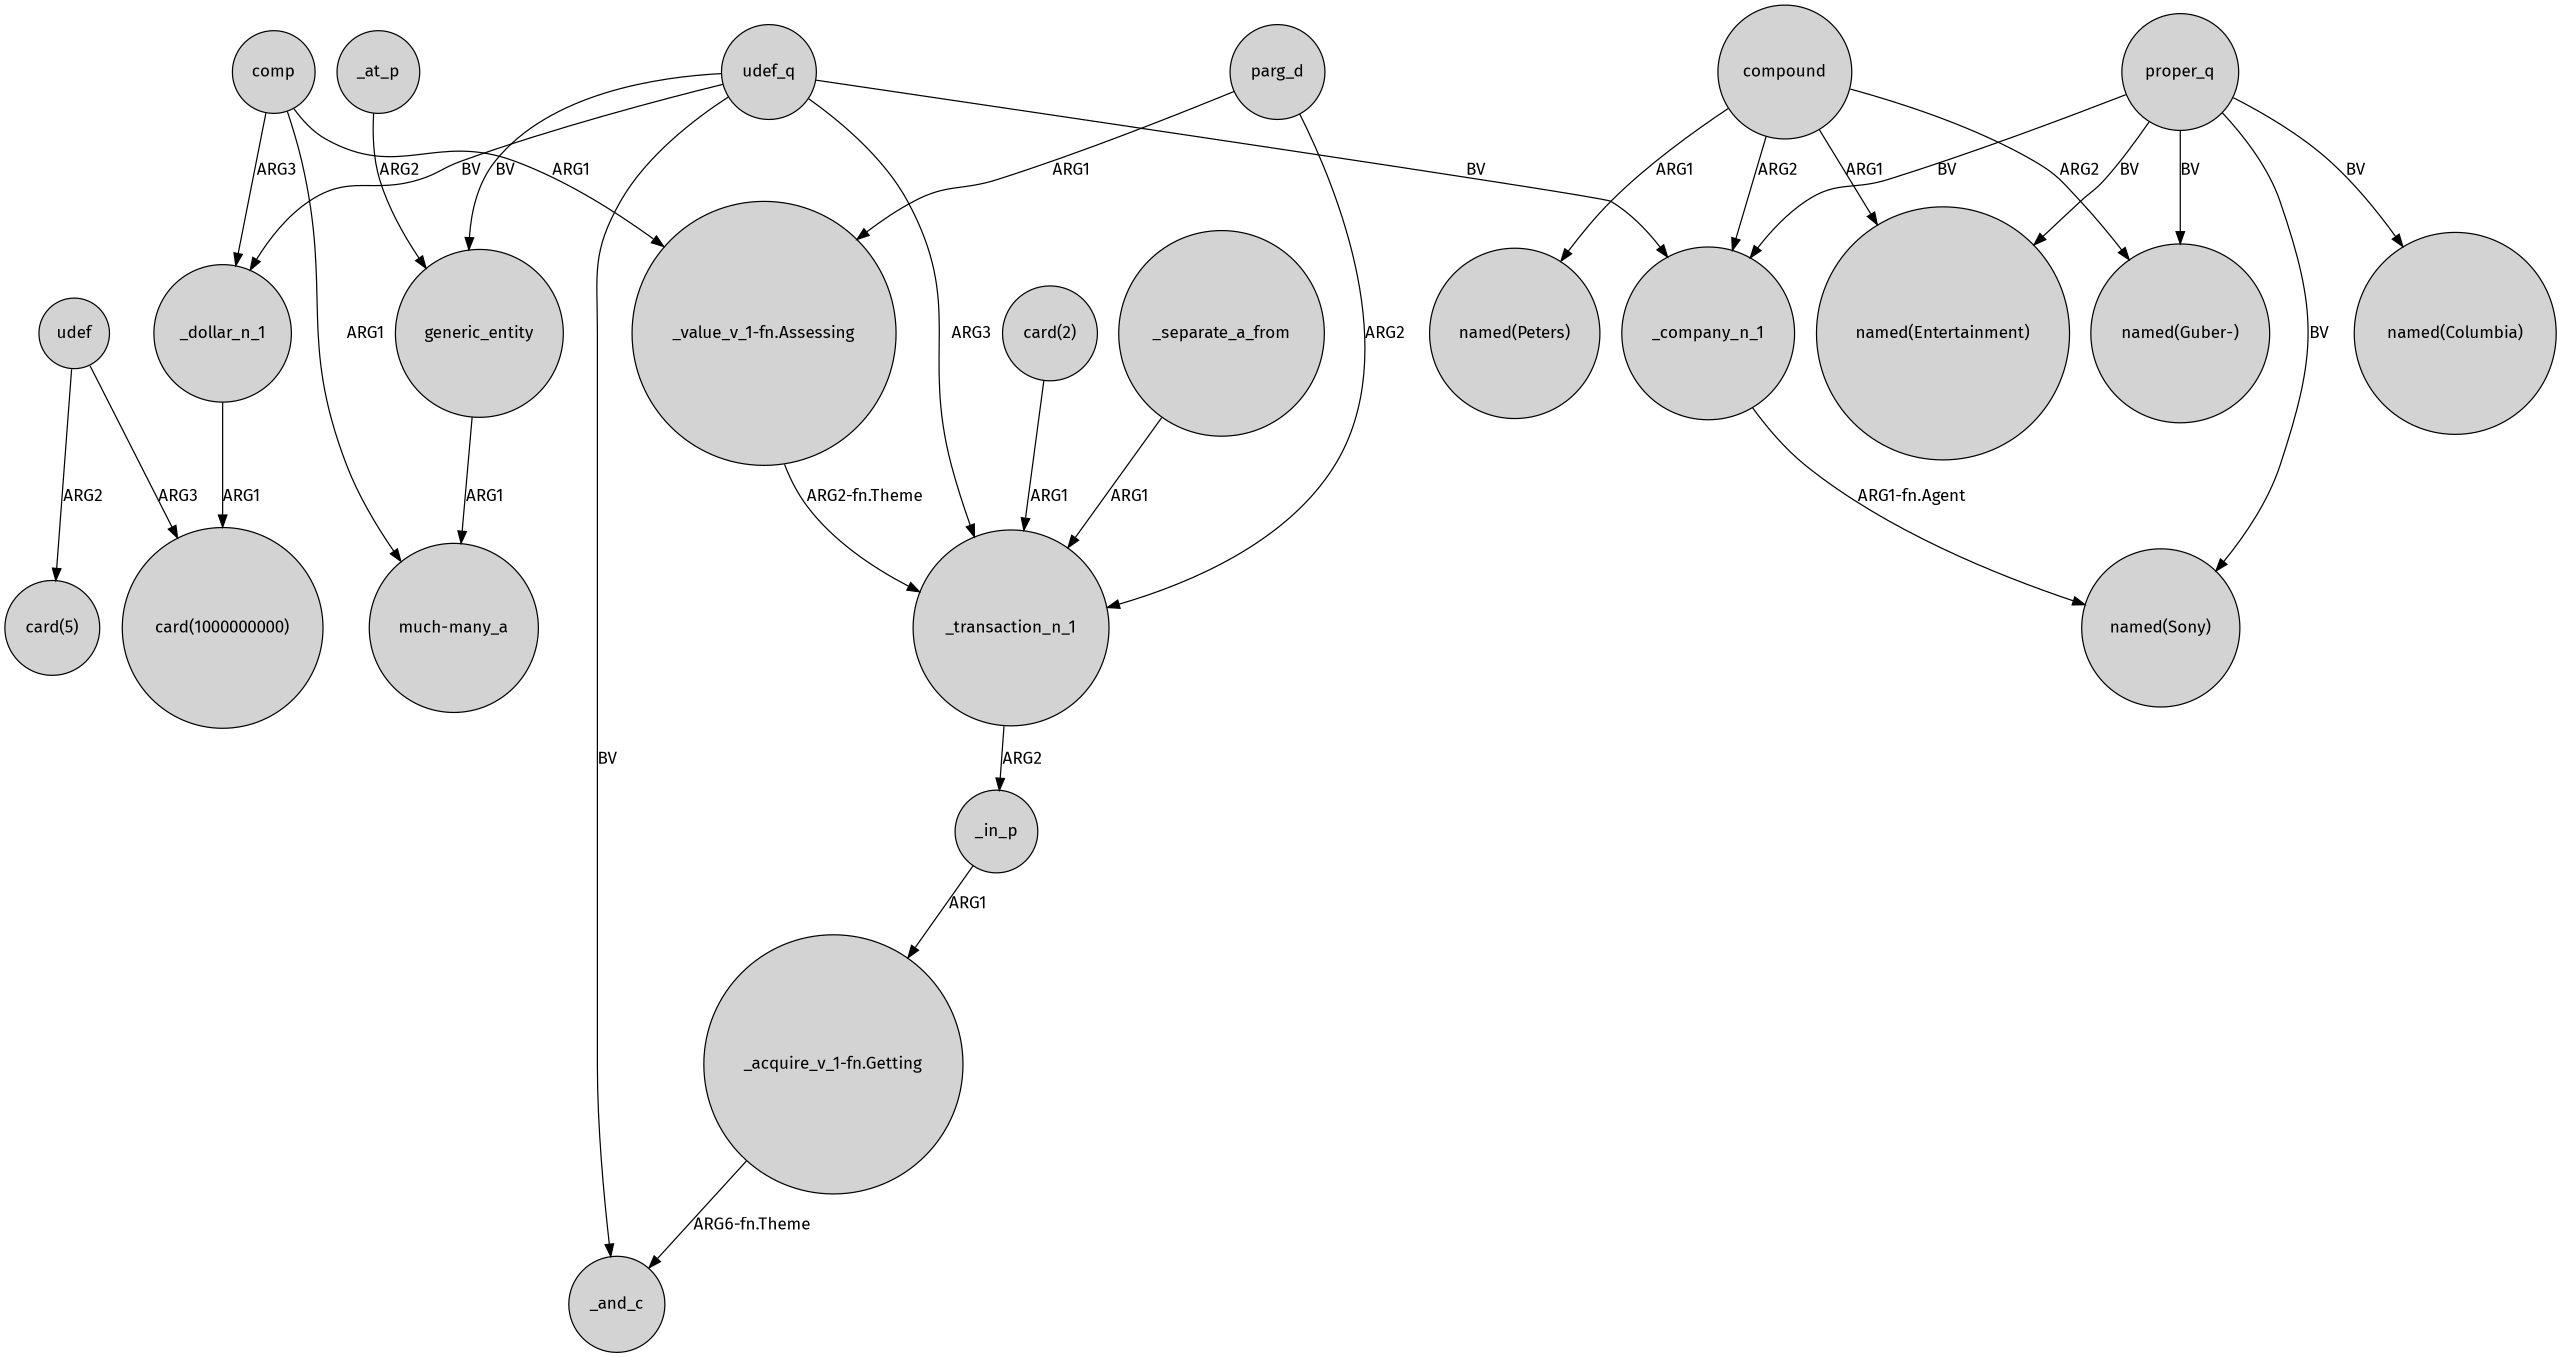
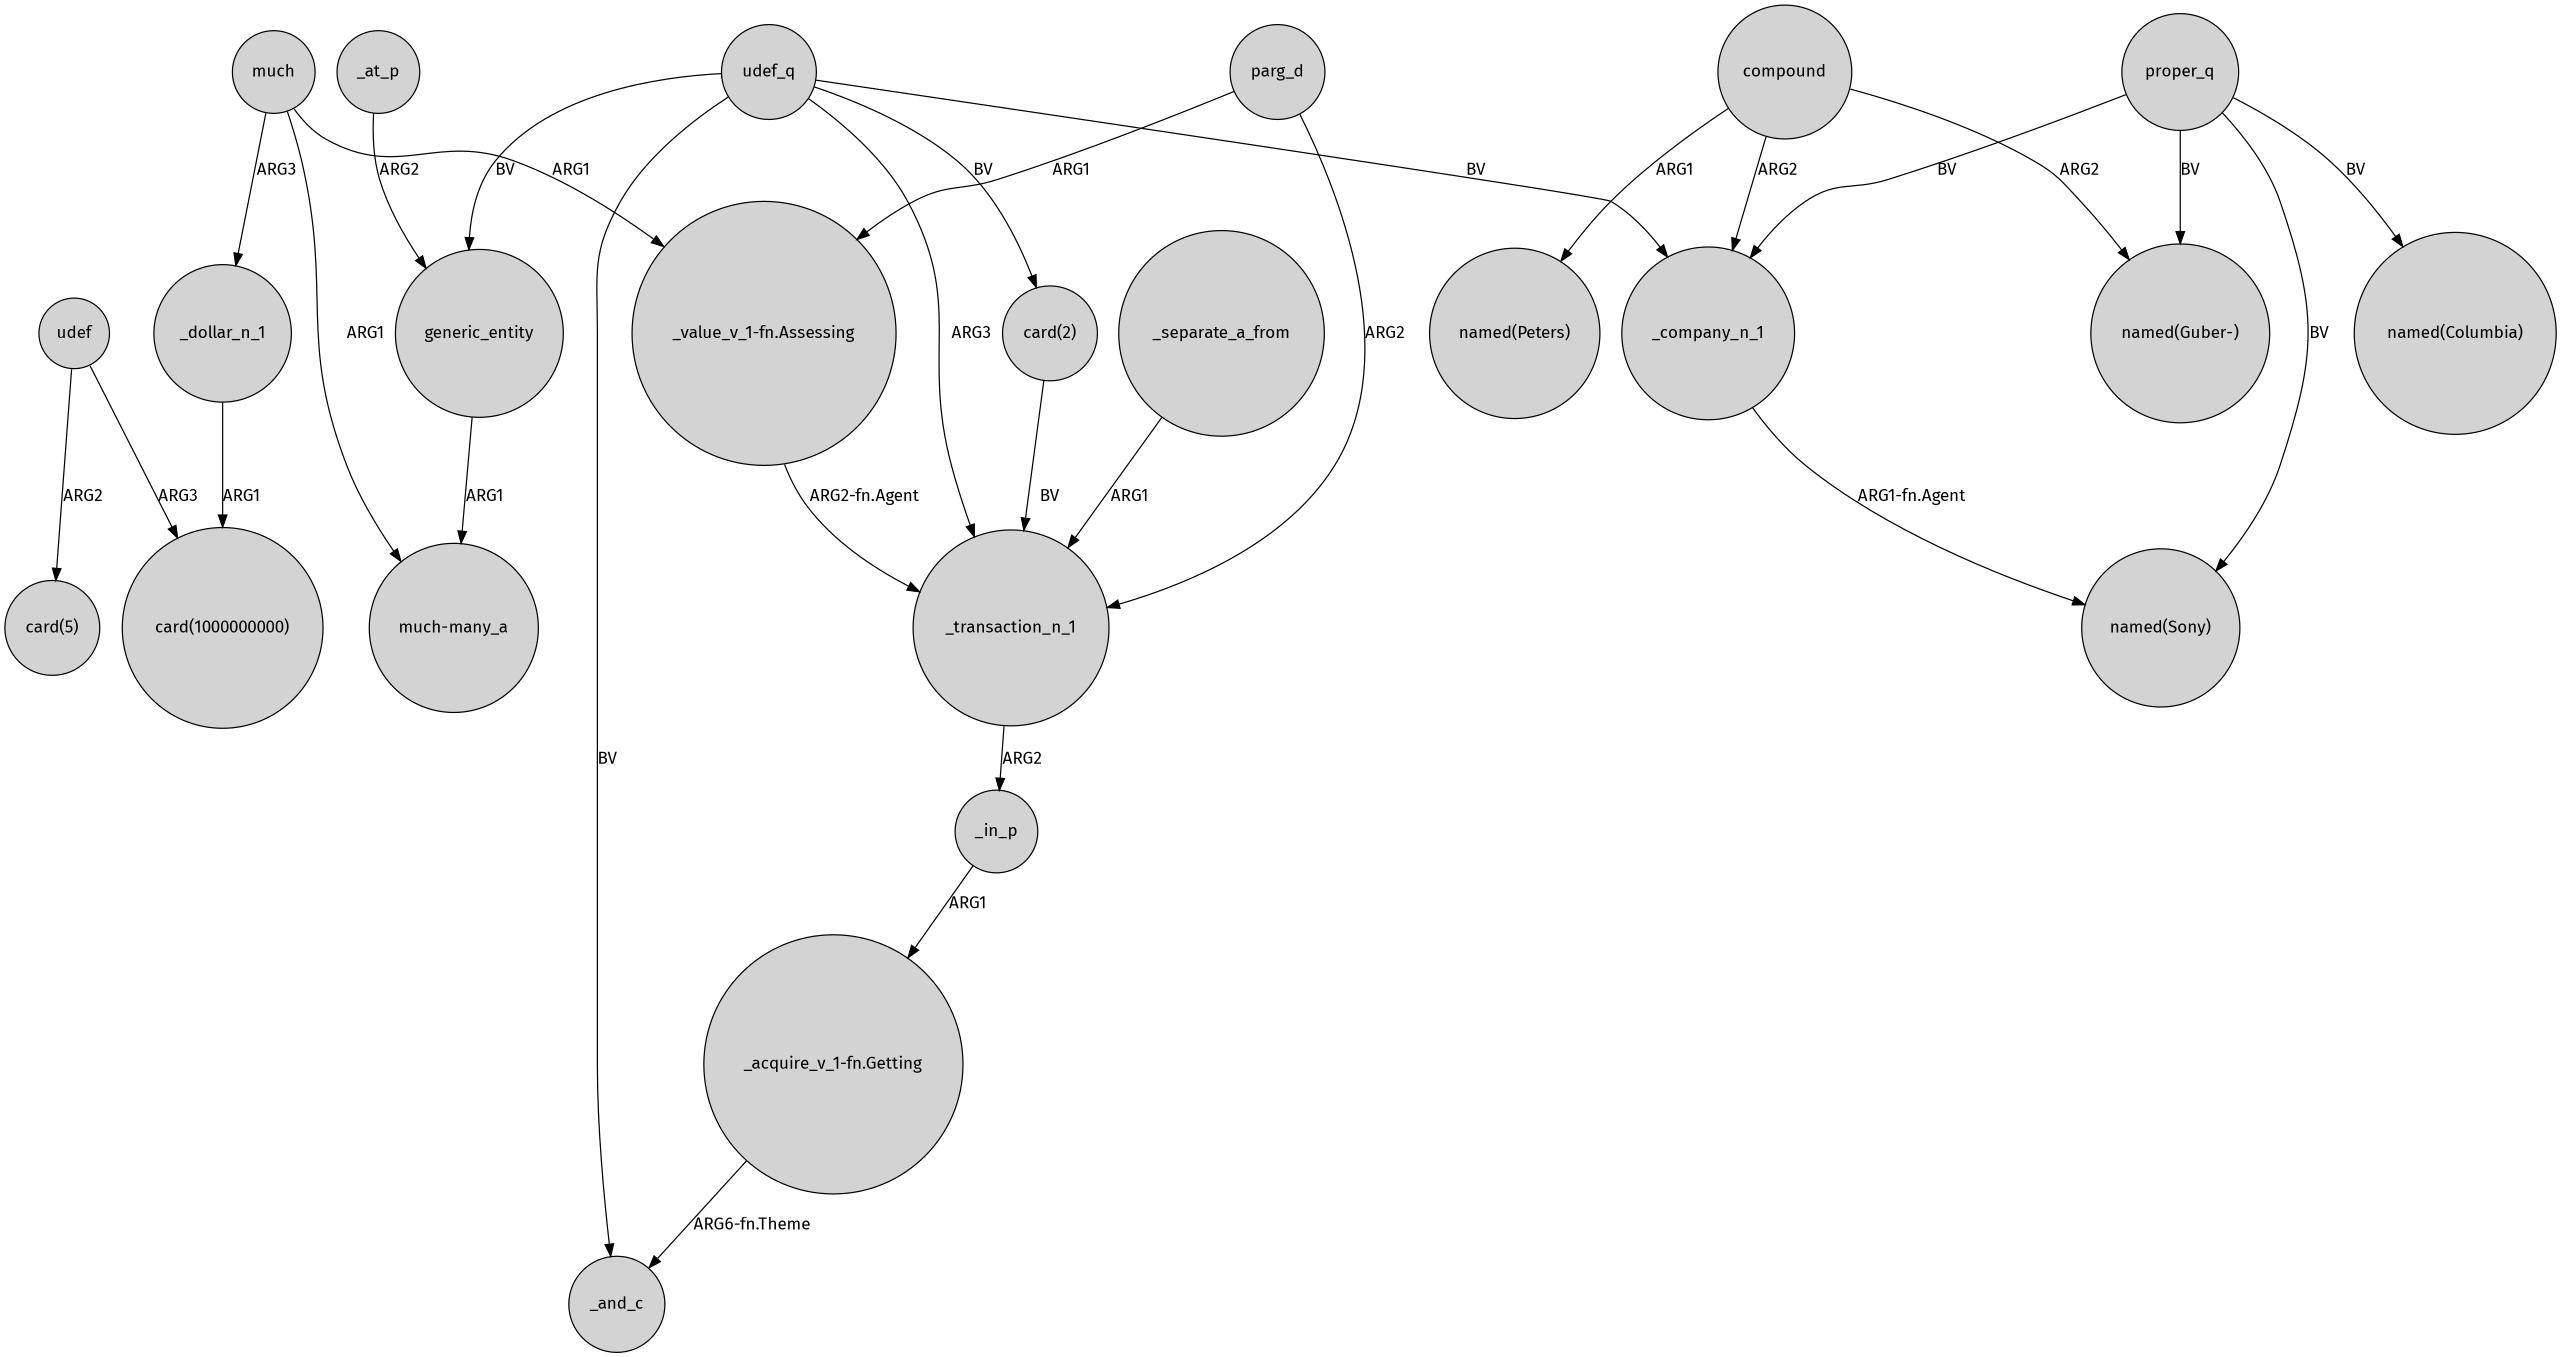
(274, 72) -> (274, 72)
(465, 160) -> (948, 154)
(1943, 333) -> none
(865, 496) -> (865, 496)
(1049, 496) -> (1049, 496)
